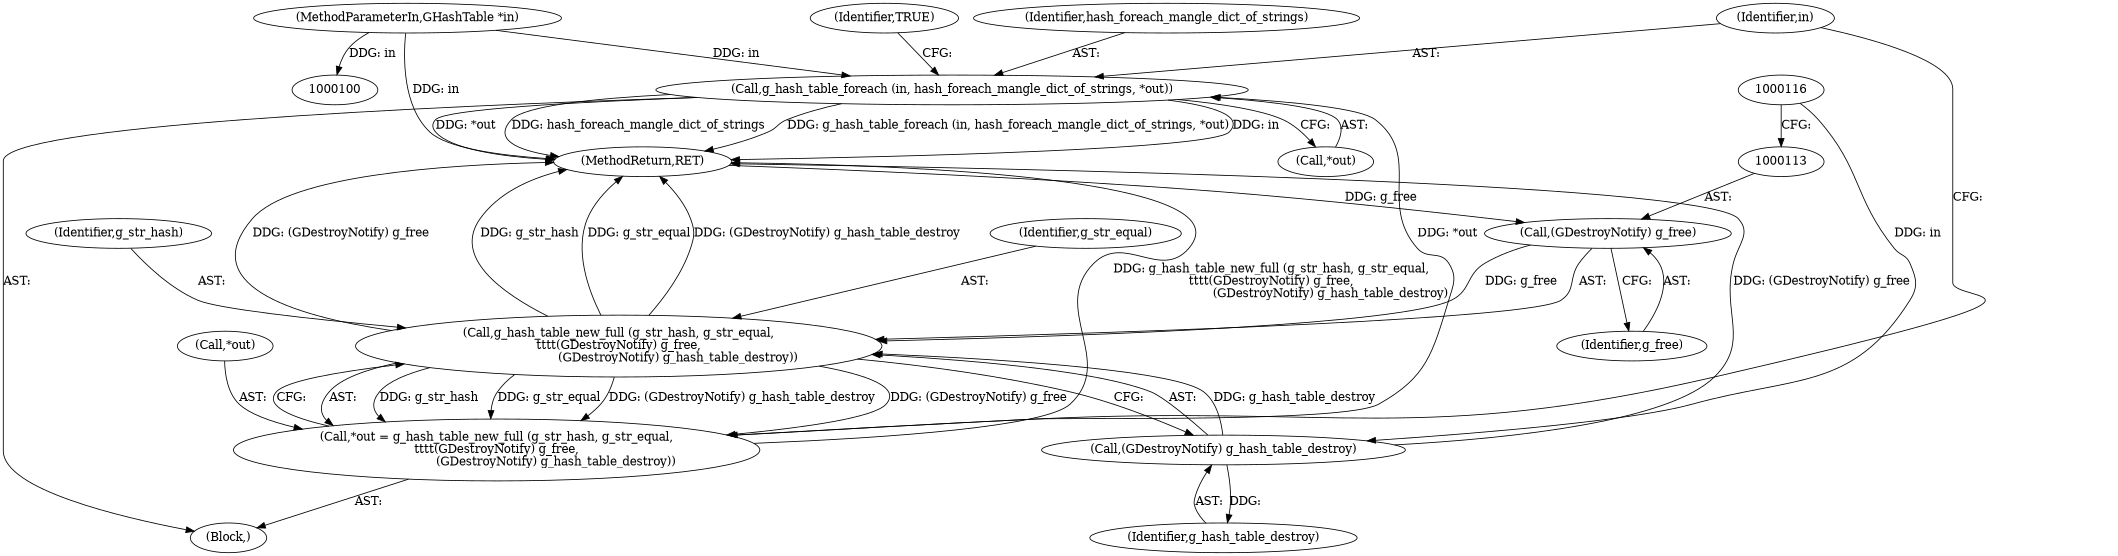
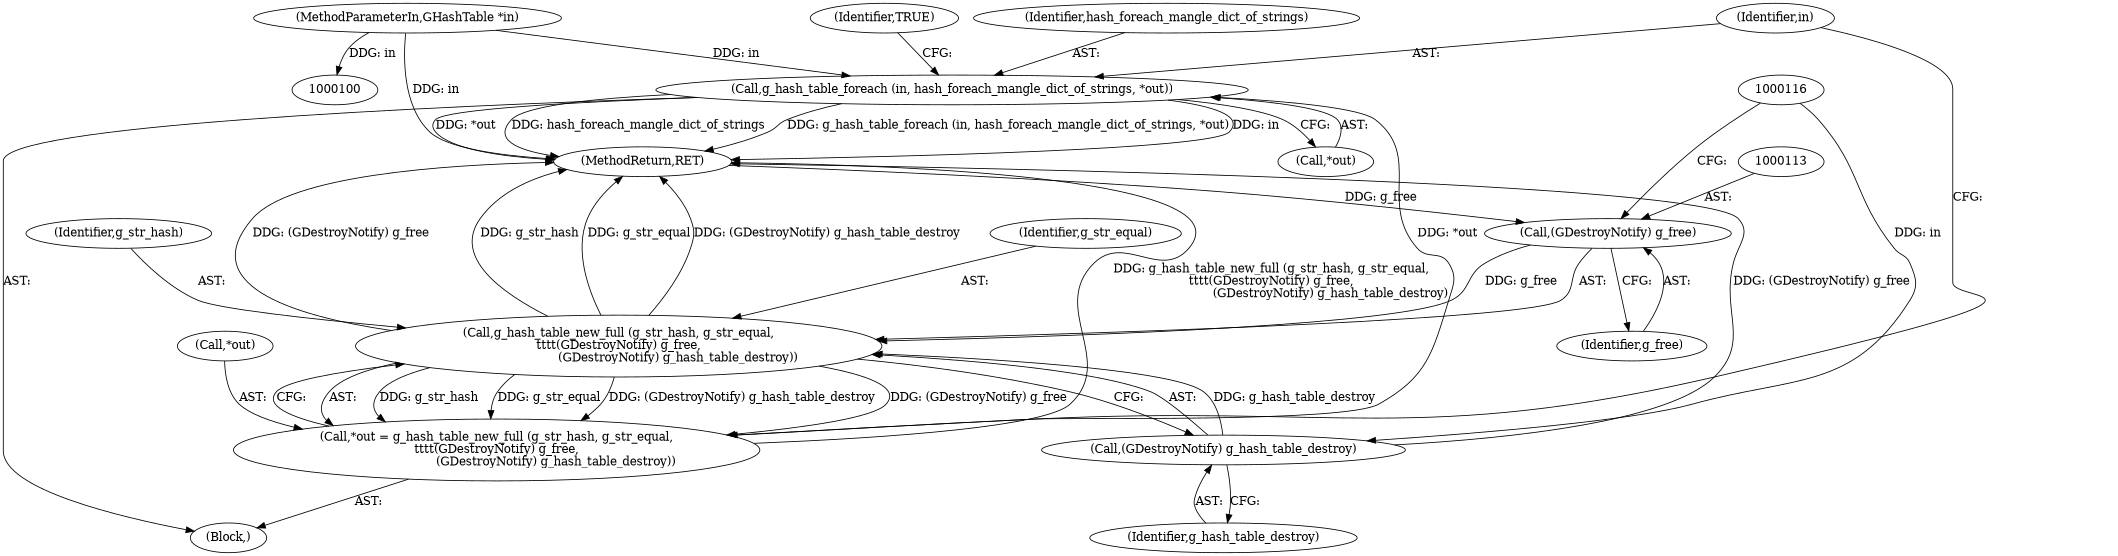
(1781, 122) -> (1690, 153)
(1247, 502) -> (1247, 502)
